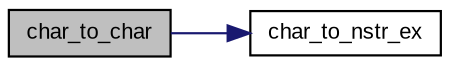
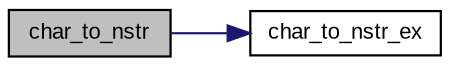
(90, 33) -> (90, 33)
